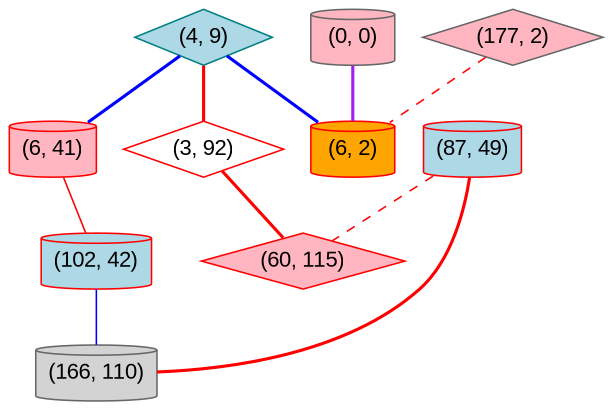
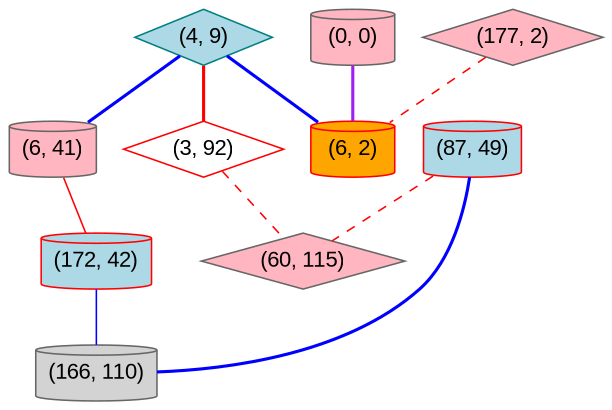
(53, 149) -> (53, 149)
(253, 204) -> (253, 204)
(96, 261) -> (96, 261)
(303, 261) -> (303, 261)
(354, 331) -> (354, 331)
